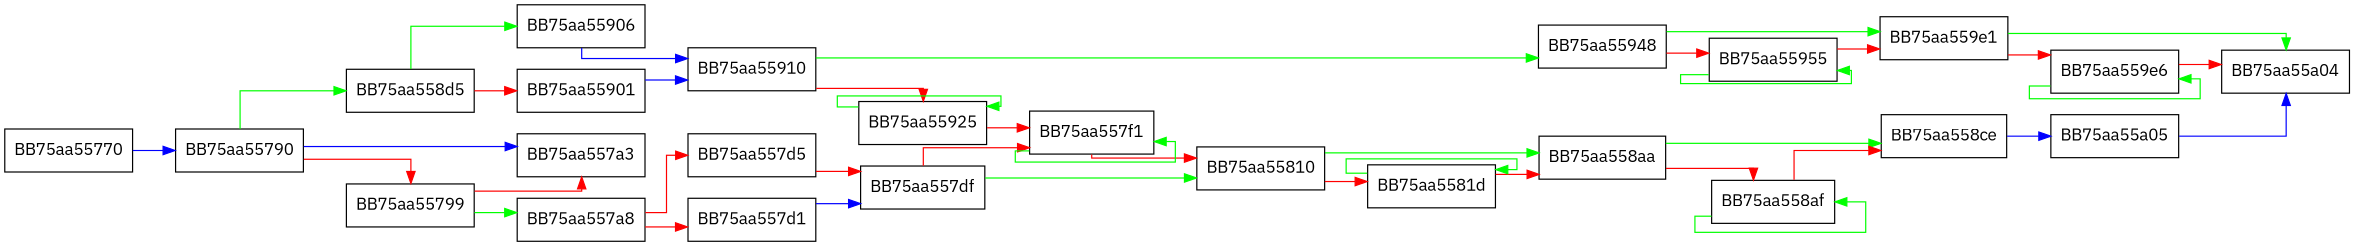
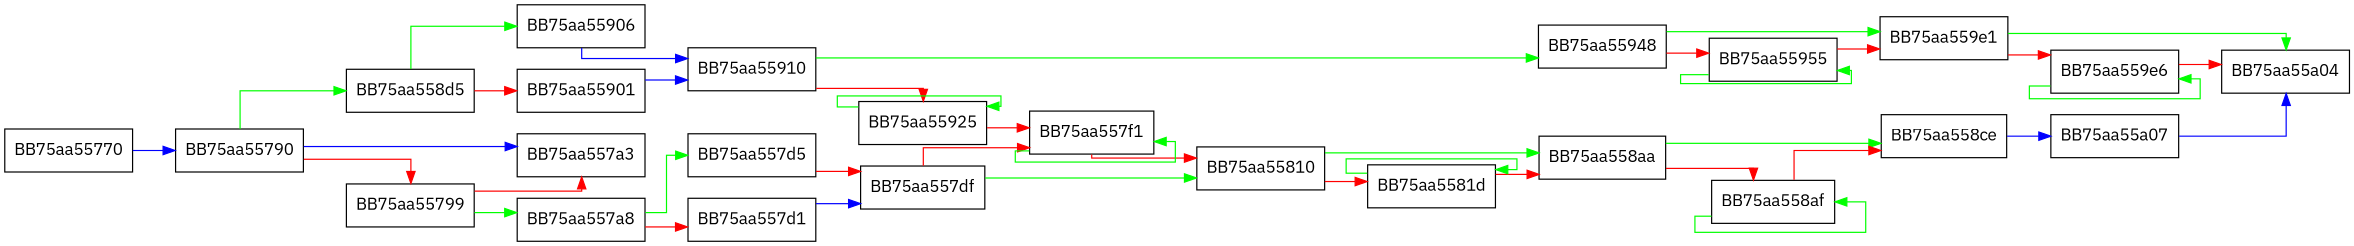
(2115, 136) -> (2115, 136)
(666, 190) -> (666, 190)
